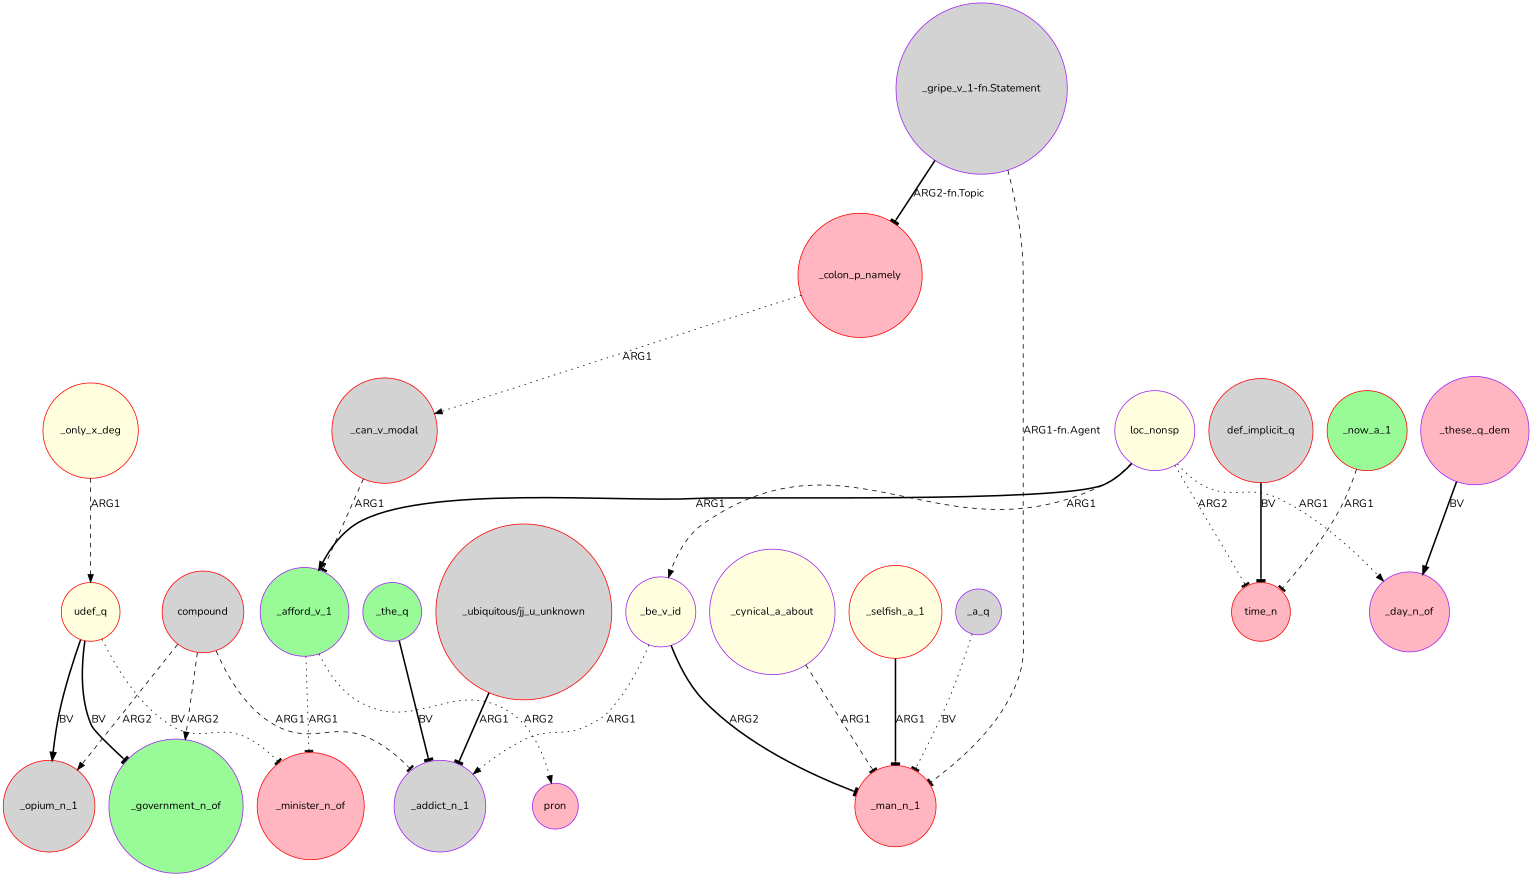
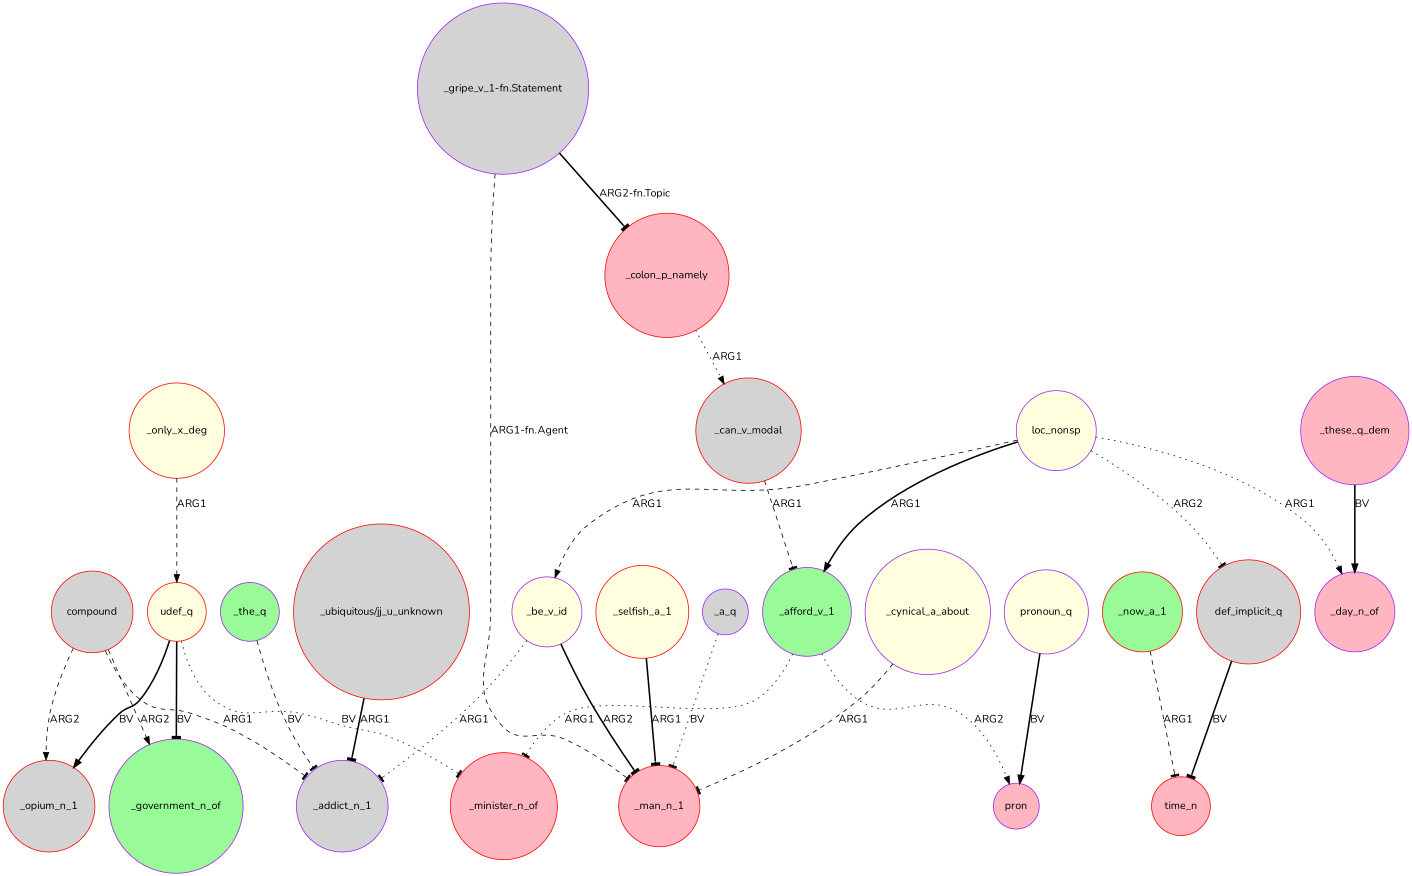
(1210, 524) -> (1162, 500)
none -> (1046, 612)
(414, 699) -> (279, 706)
(580, 729) -> (461, 715)
